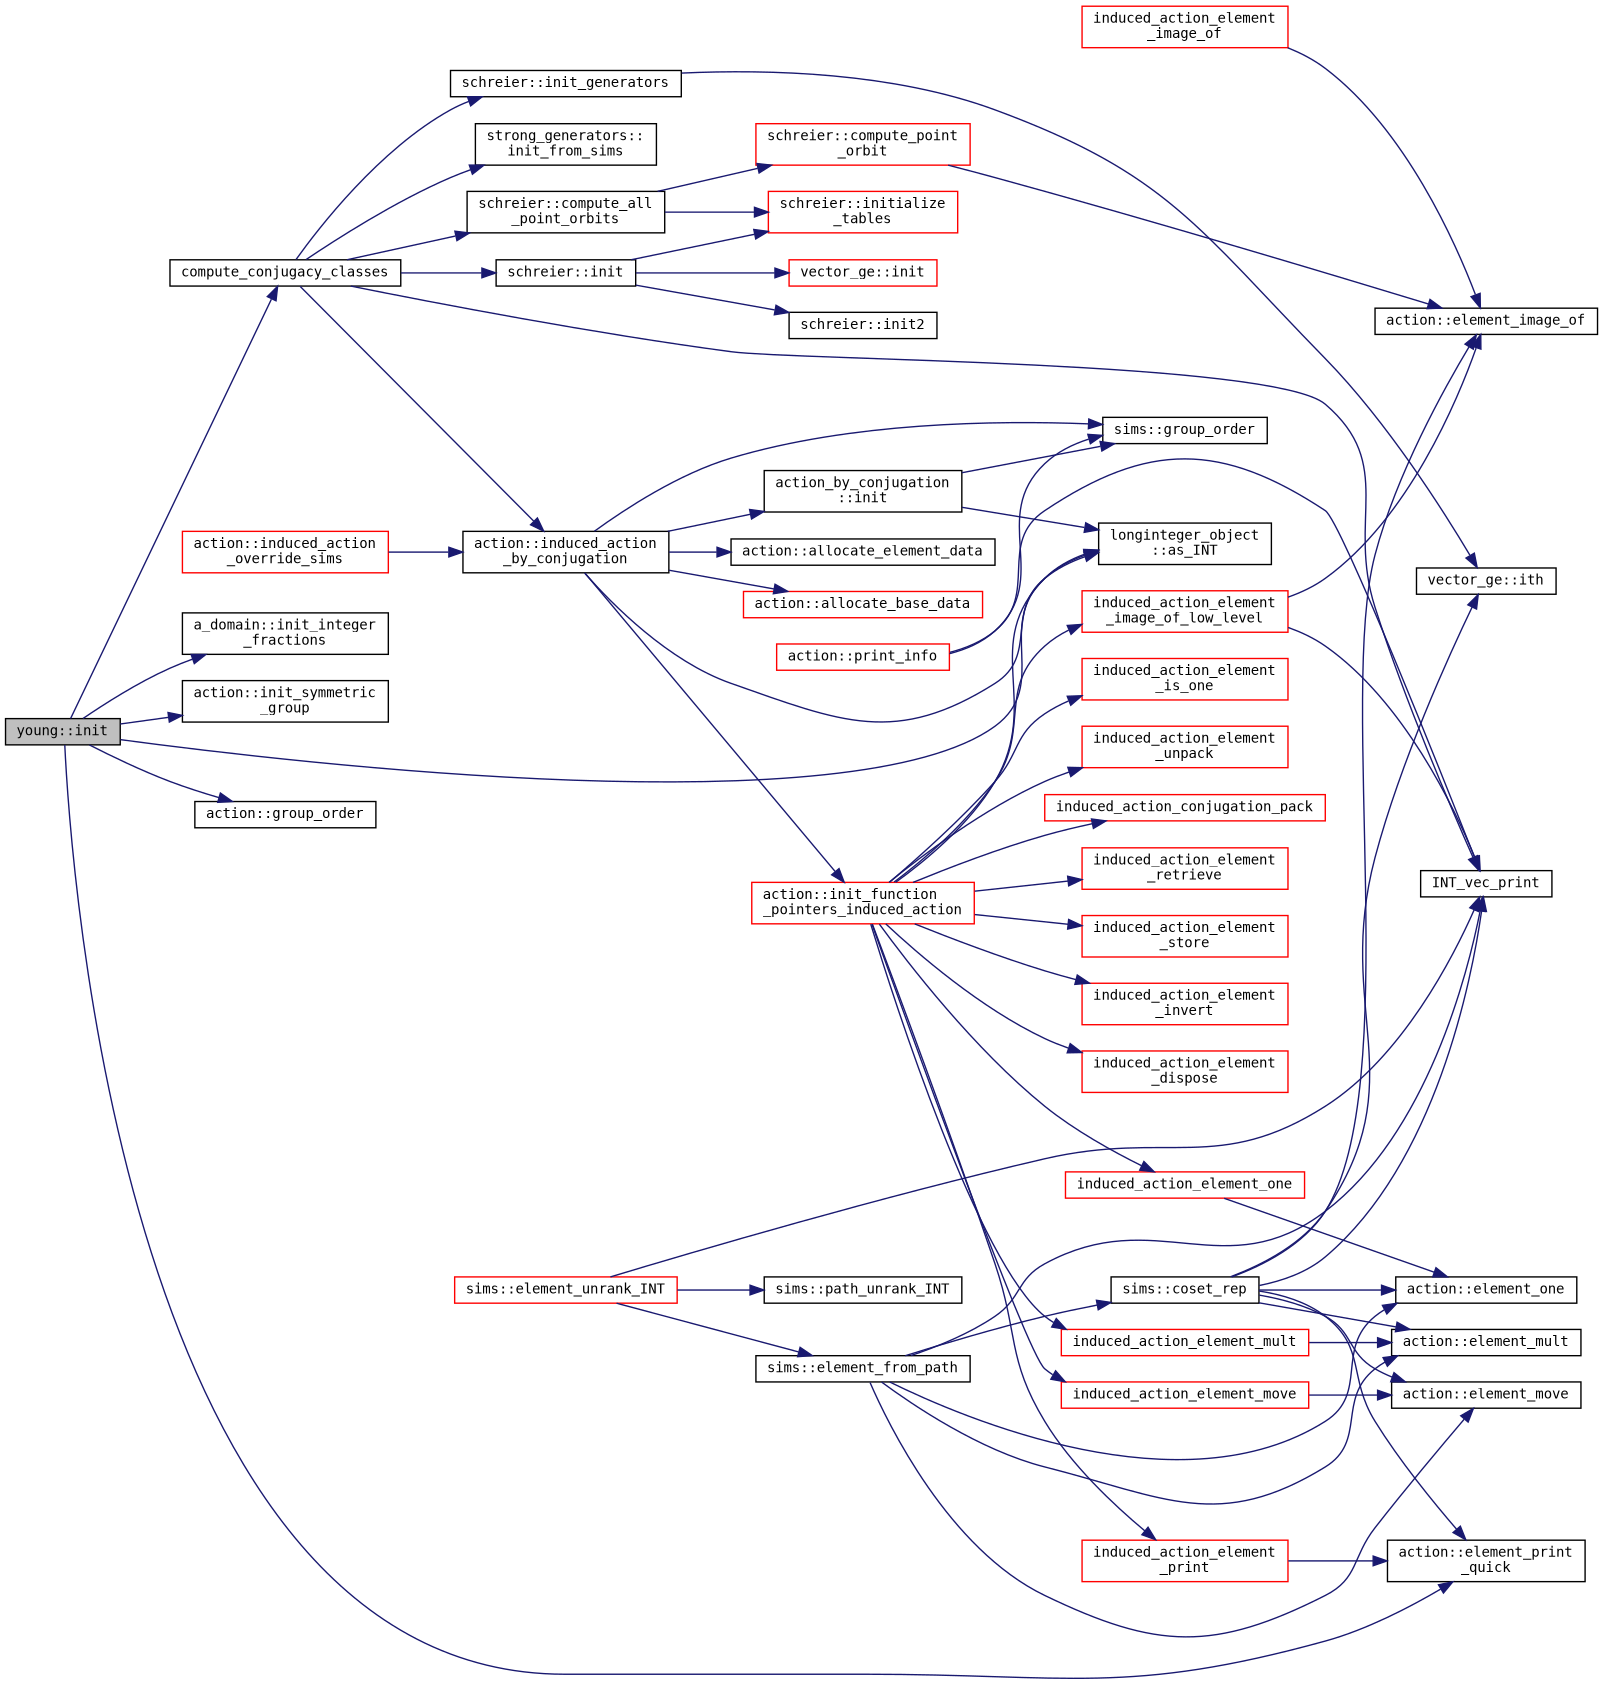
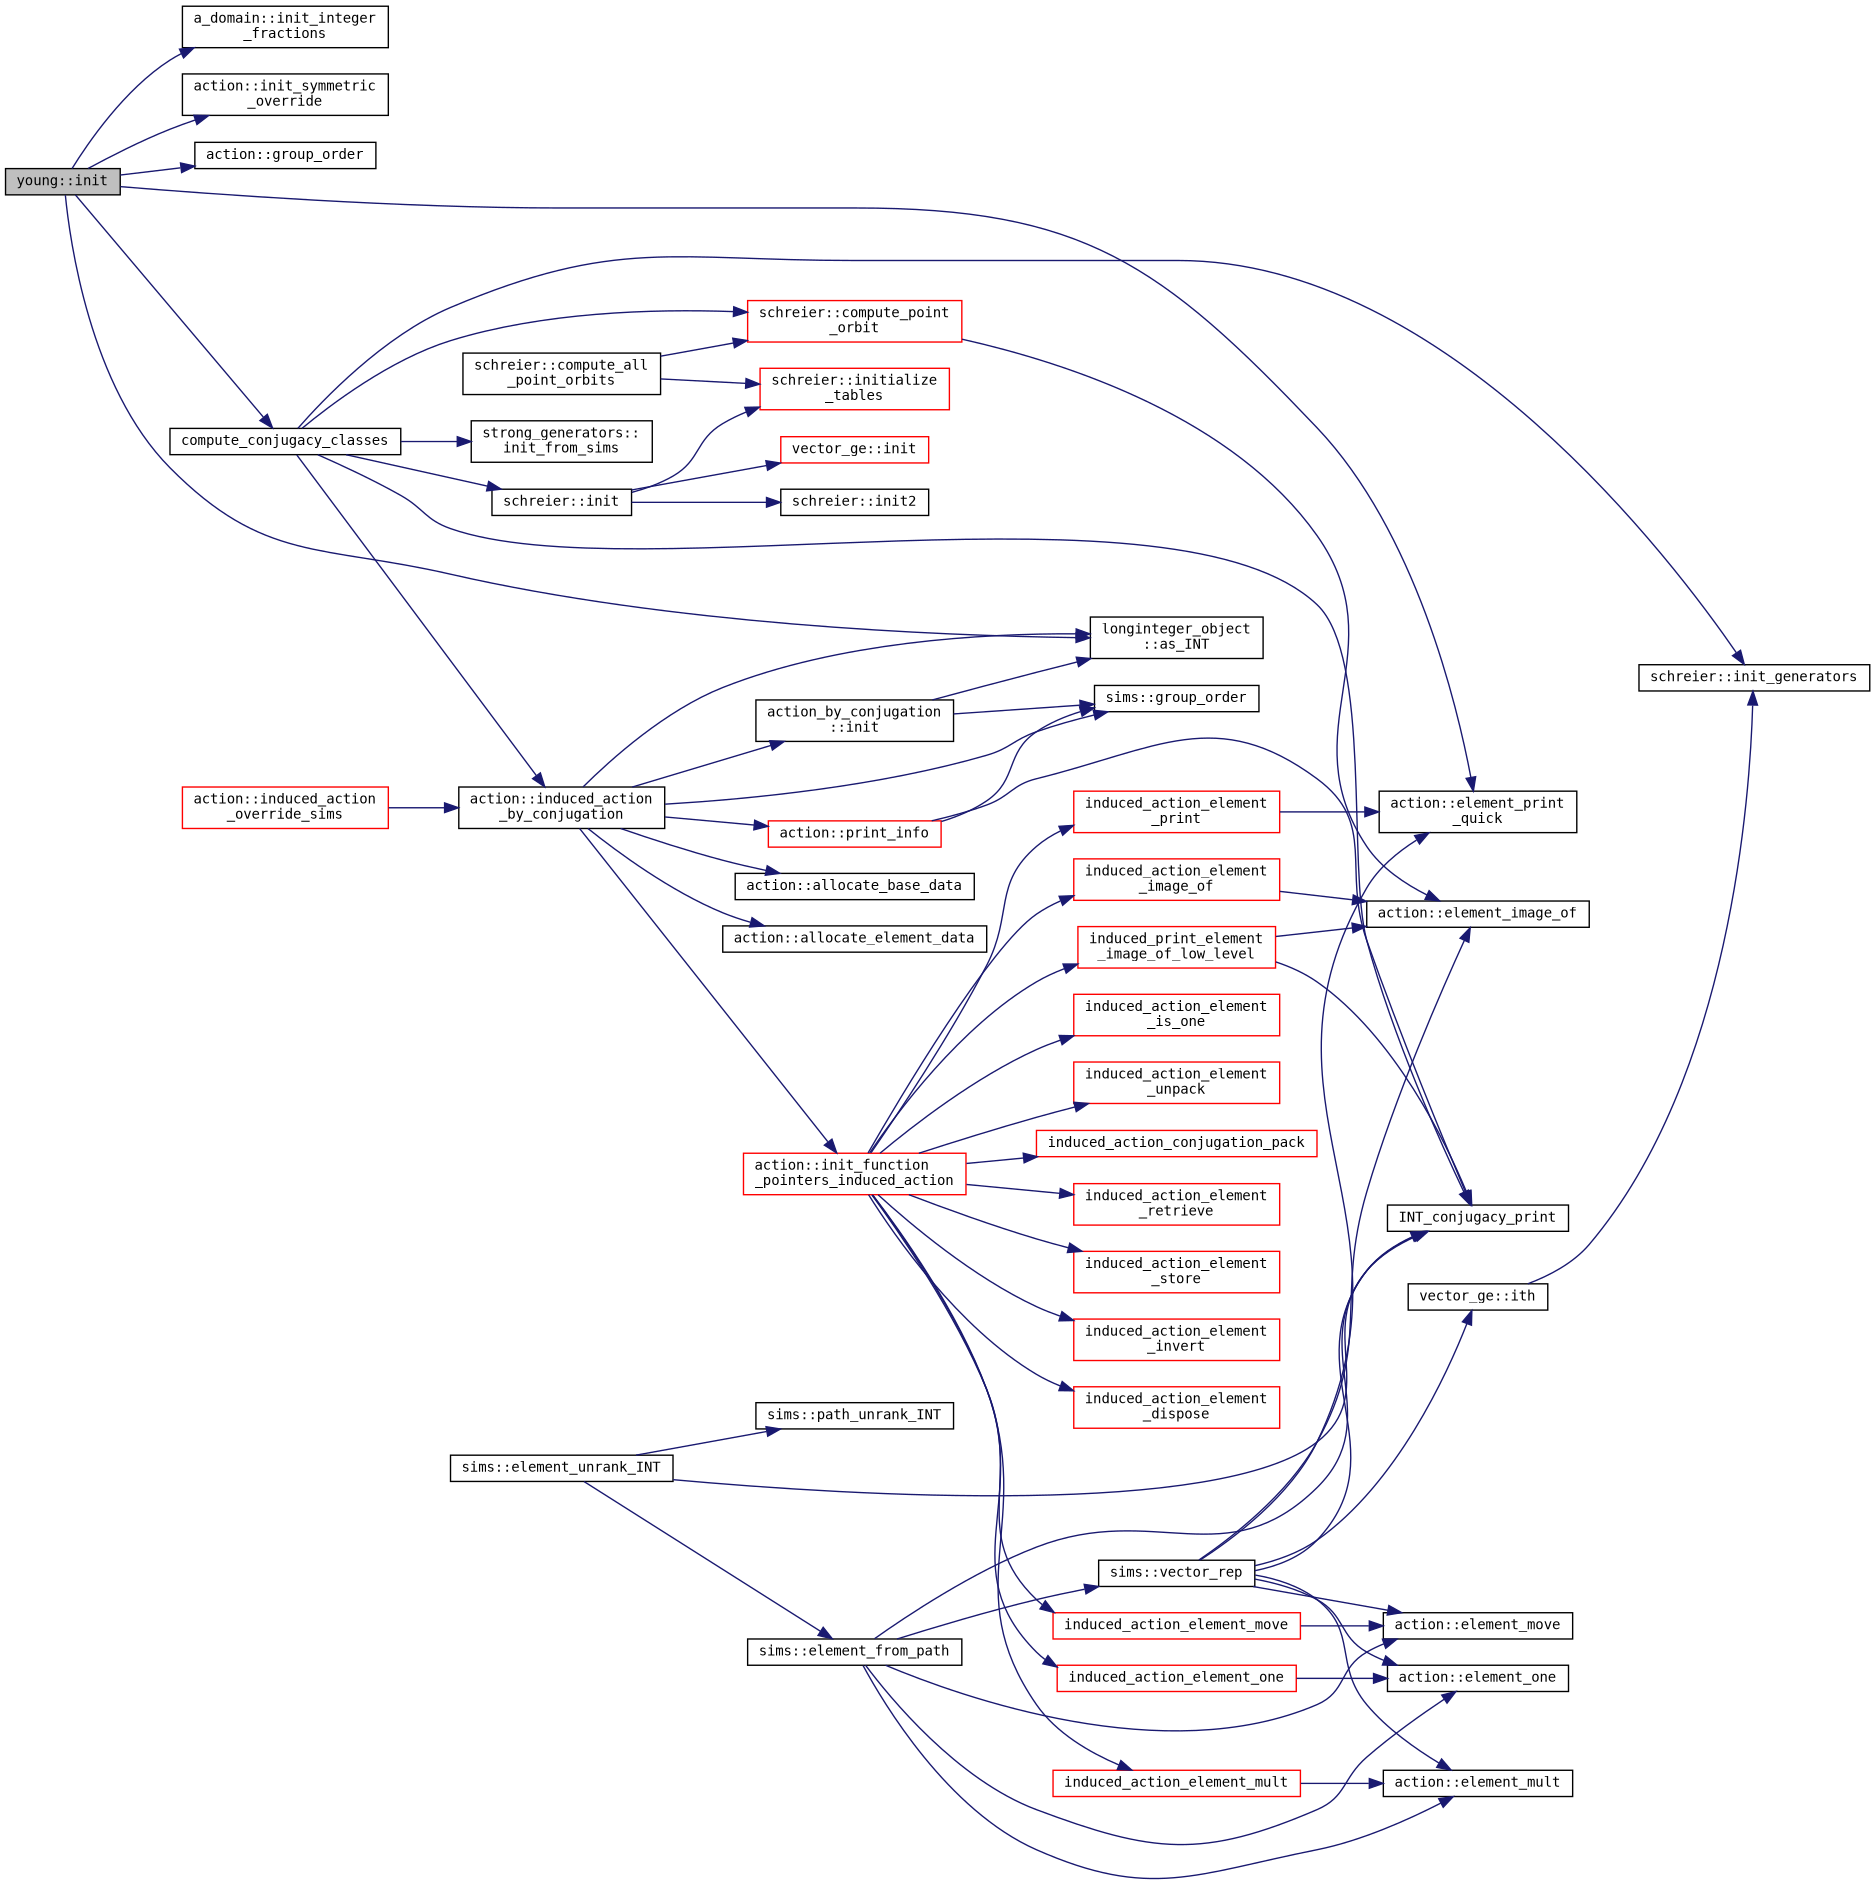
(1149, 188) -> (1702, 1024)
(401, 248) -> (505, 327)
(863, 605) -> (855, 886)
(1185, 612) -> (1177, 947)
(285, 701) -> (285, 95)
(1013, 725) -> (952, 1017)
none -> (710, 821)
(1486, 884) -> (1478, 1218)
(566, 1290) -> (562, 1468)
(1185, 1290) -> (1177, 1573)
